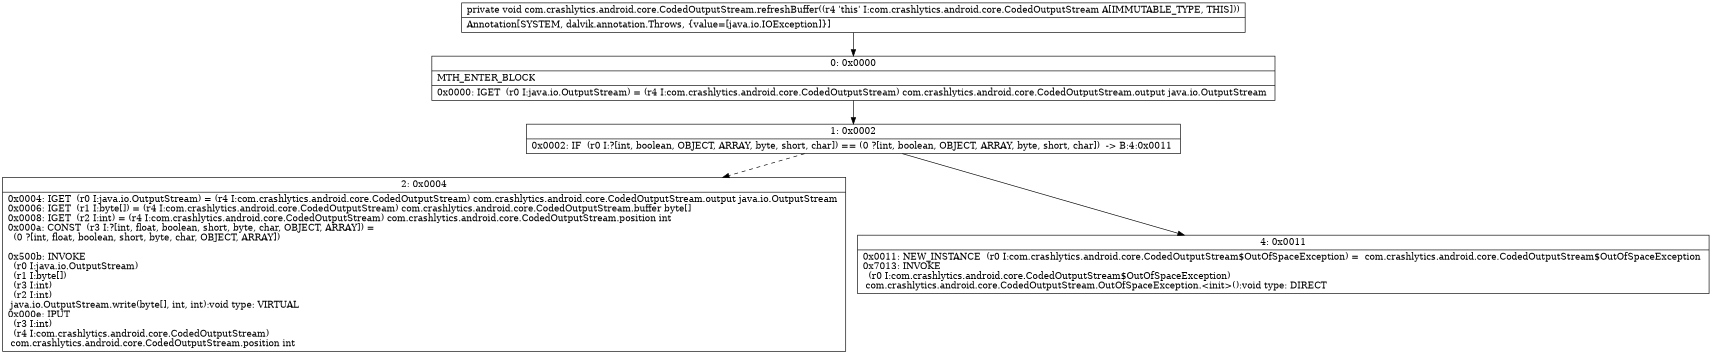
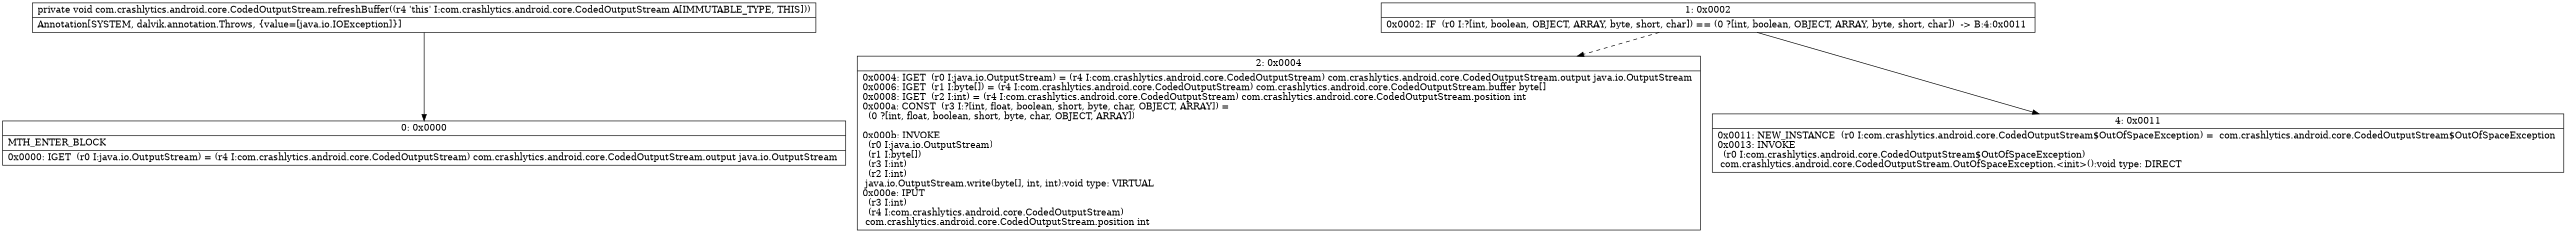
(853, 109) -> none
(50, 257) -> (904, 136)
(905, 267) -> (1759, 145)
